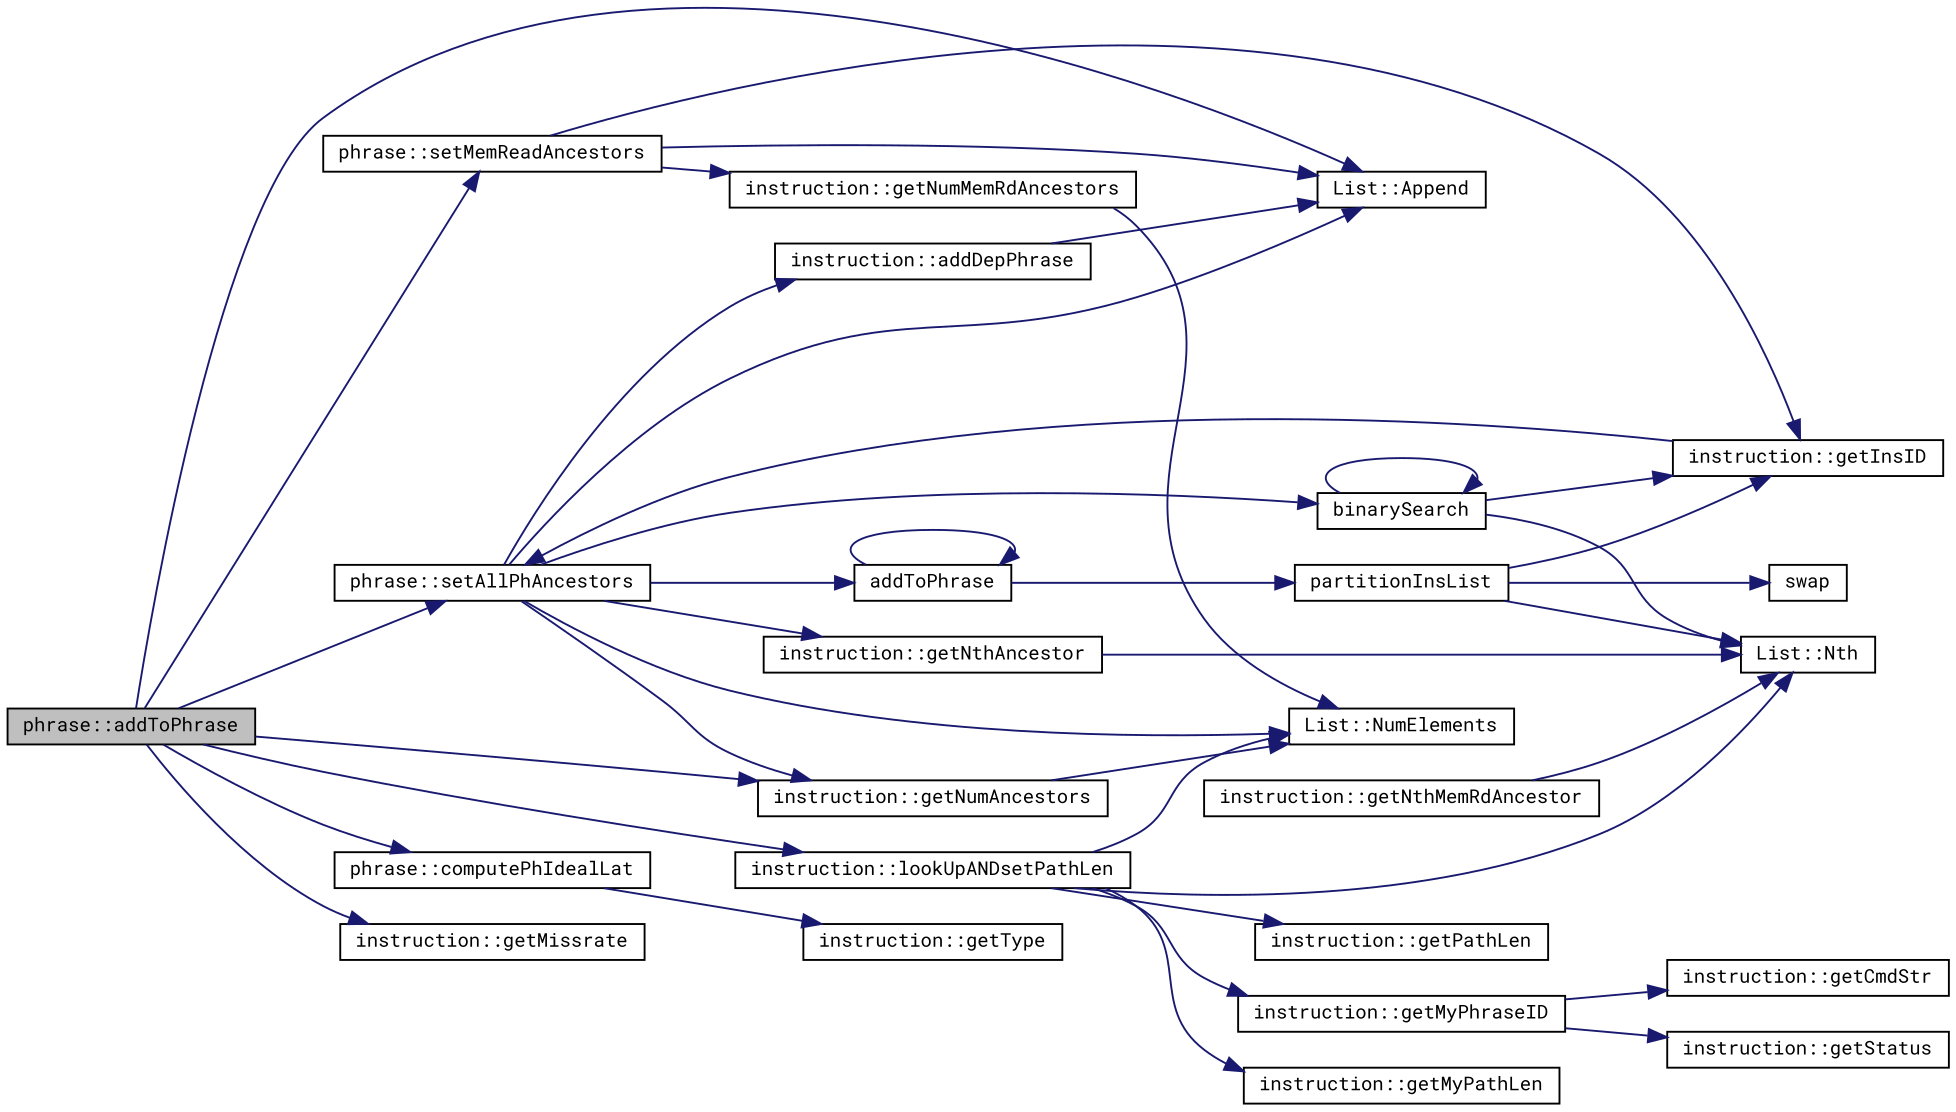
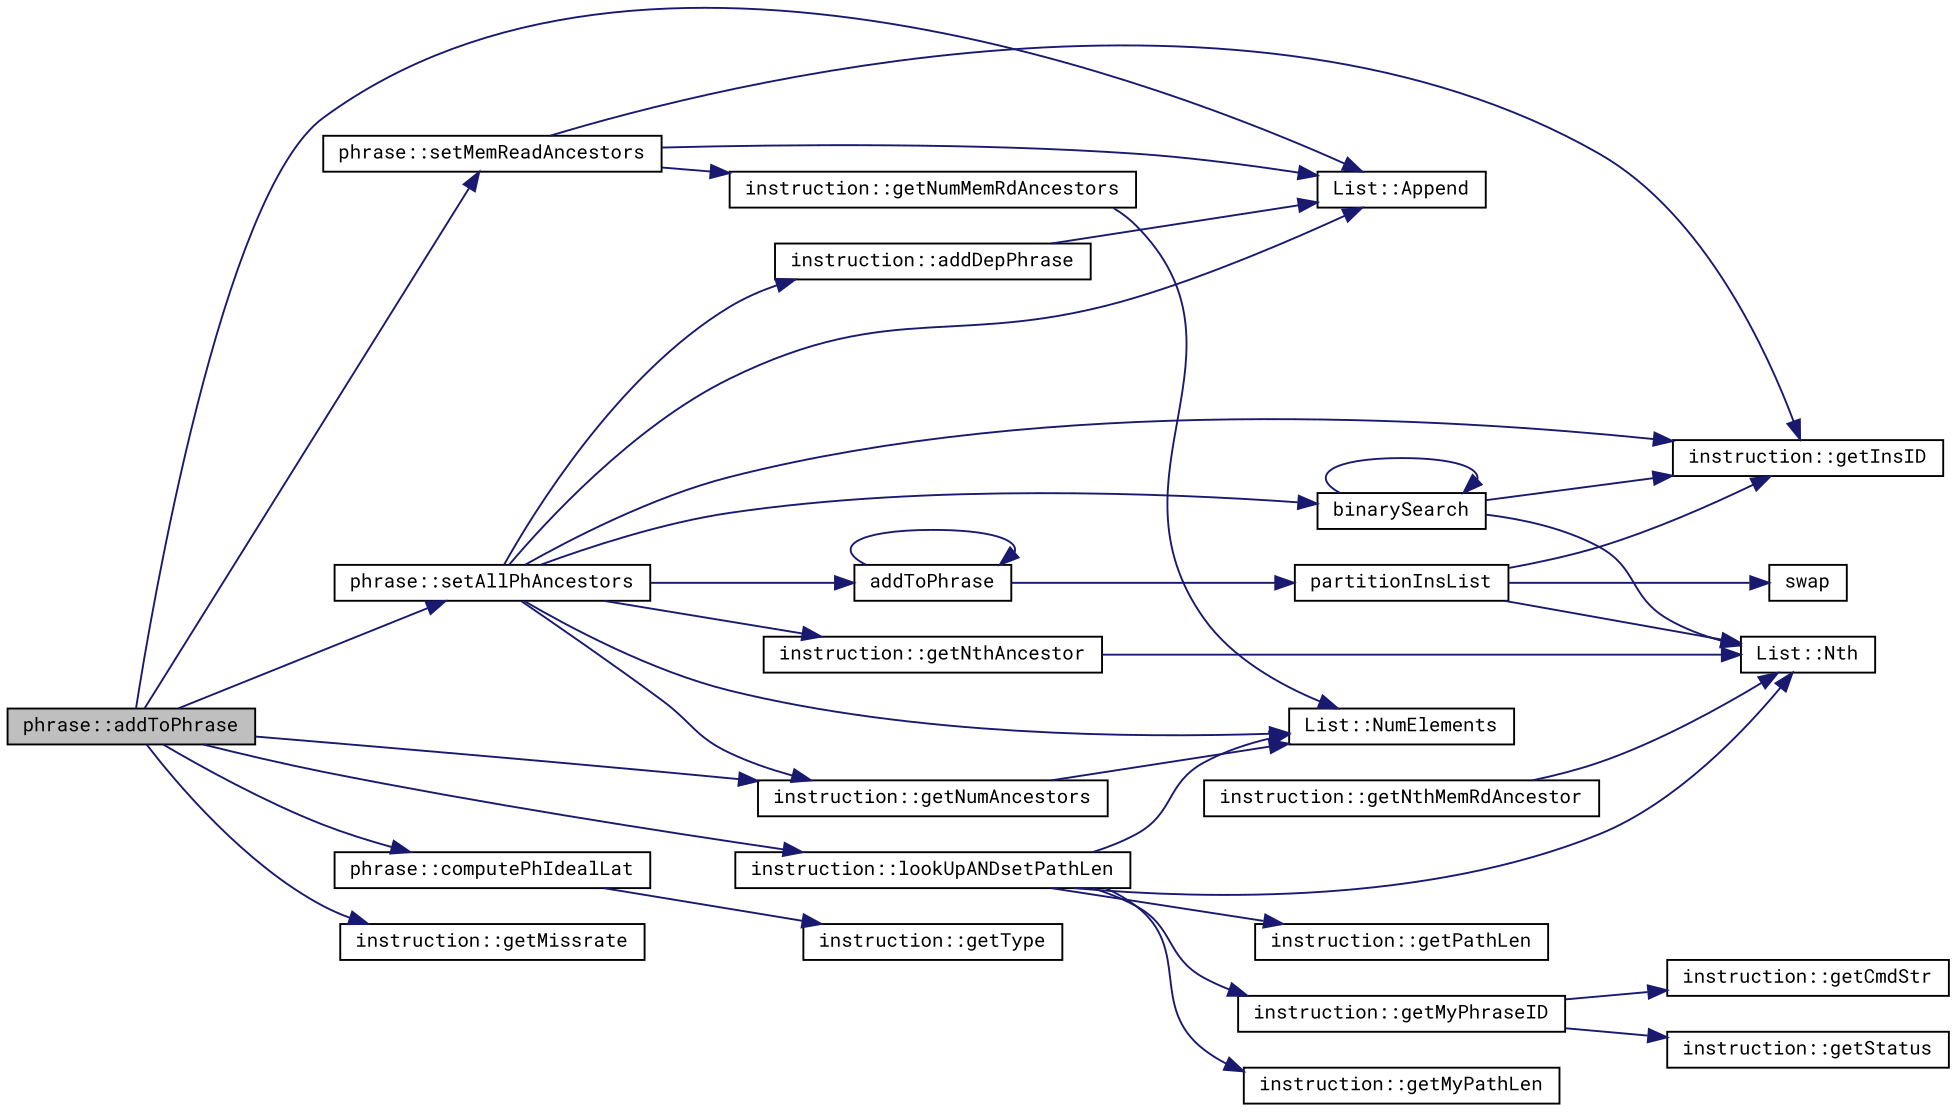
(1098, 424) -> (1078, 426)
